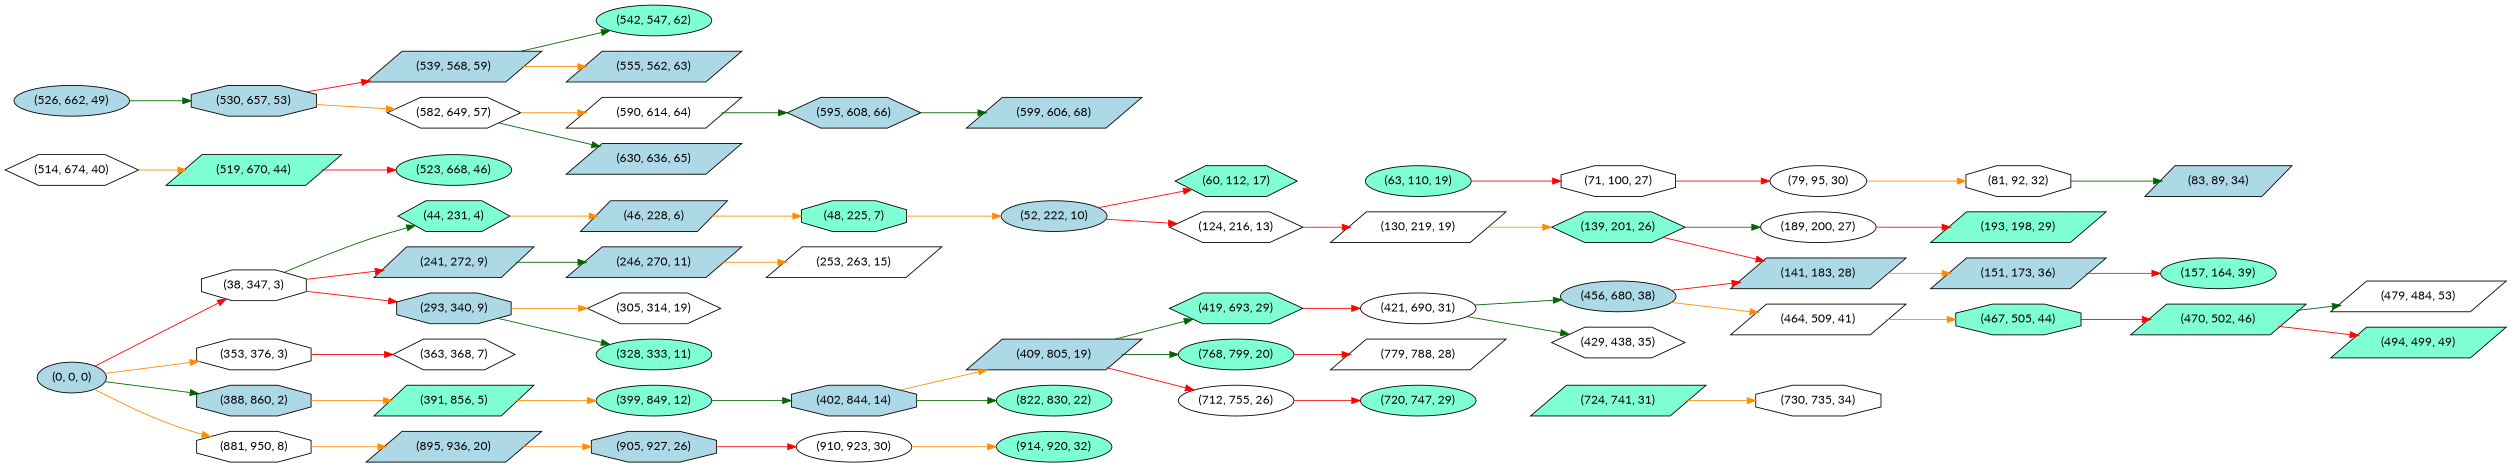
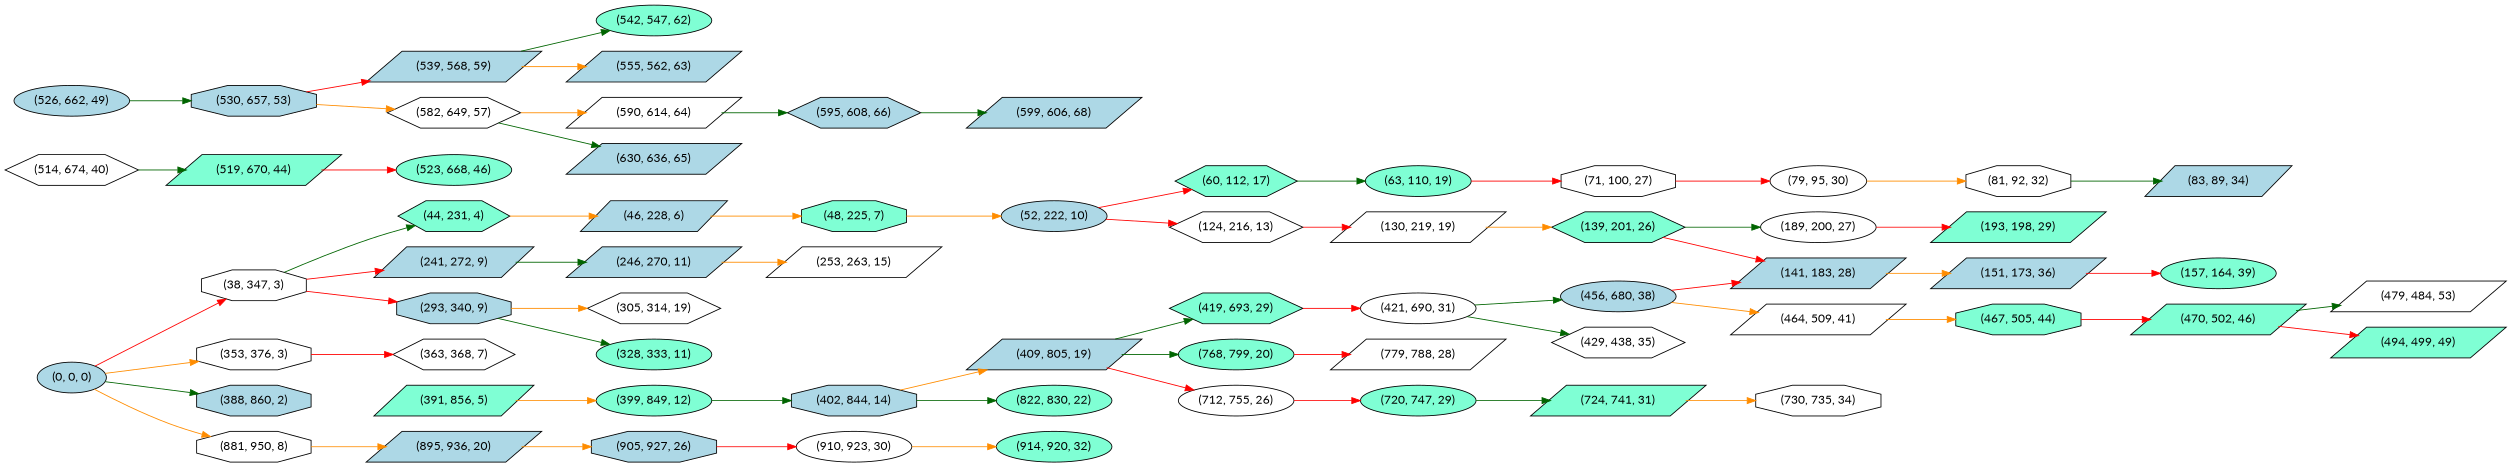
(158, 170) -> (158, 170)
none -> (1327, 181)
(347, 401) -> none
none -> (1509, 401)
